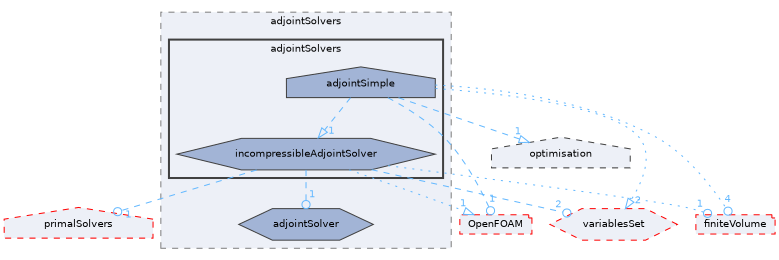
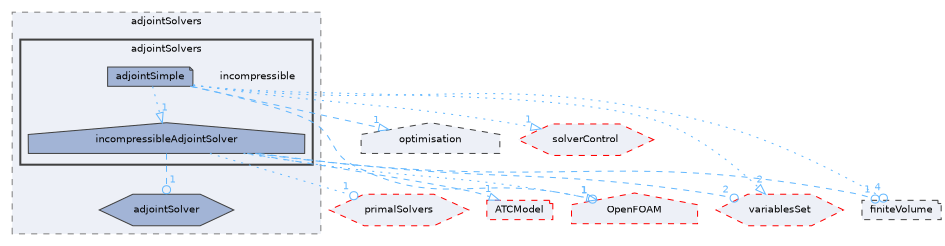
none -> (258, 77)
(361, 84) -> (150, 77)
(338, 114) -> (156, 100)
none -> (586, 140)
(306, 154) -> (167, 140)
(546, 187) -> (564, 172)
(189, 190) -> (280, 174)
none -> (520, 210)
(79, 224) -> (399, 210)
(496, 224) -> (635, 210)
(735, 224) -> (902, 210)
